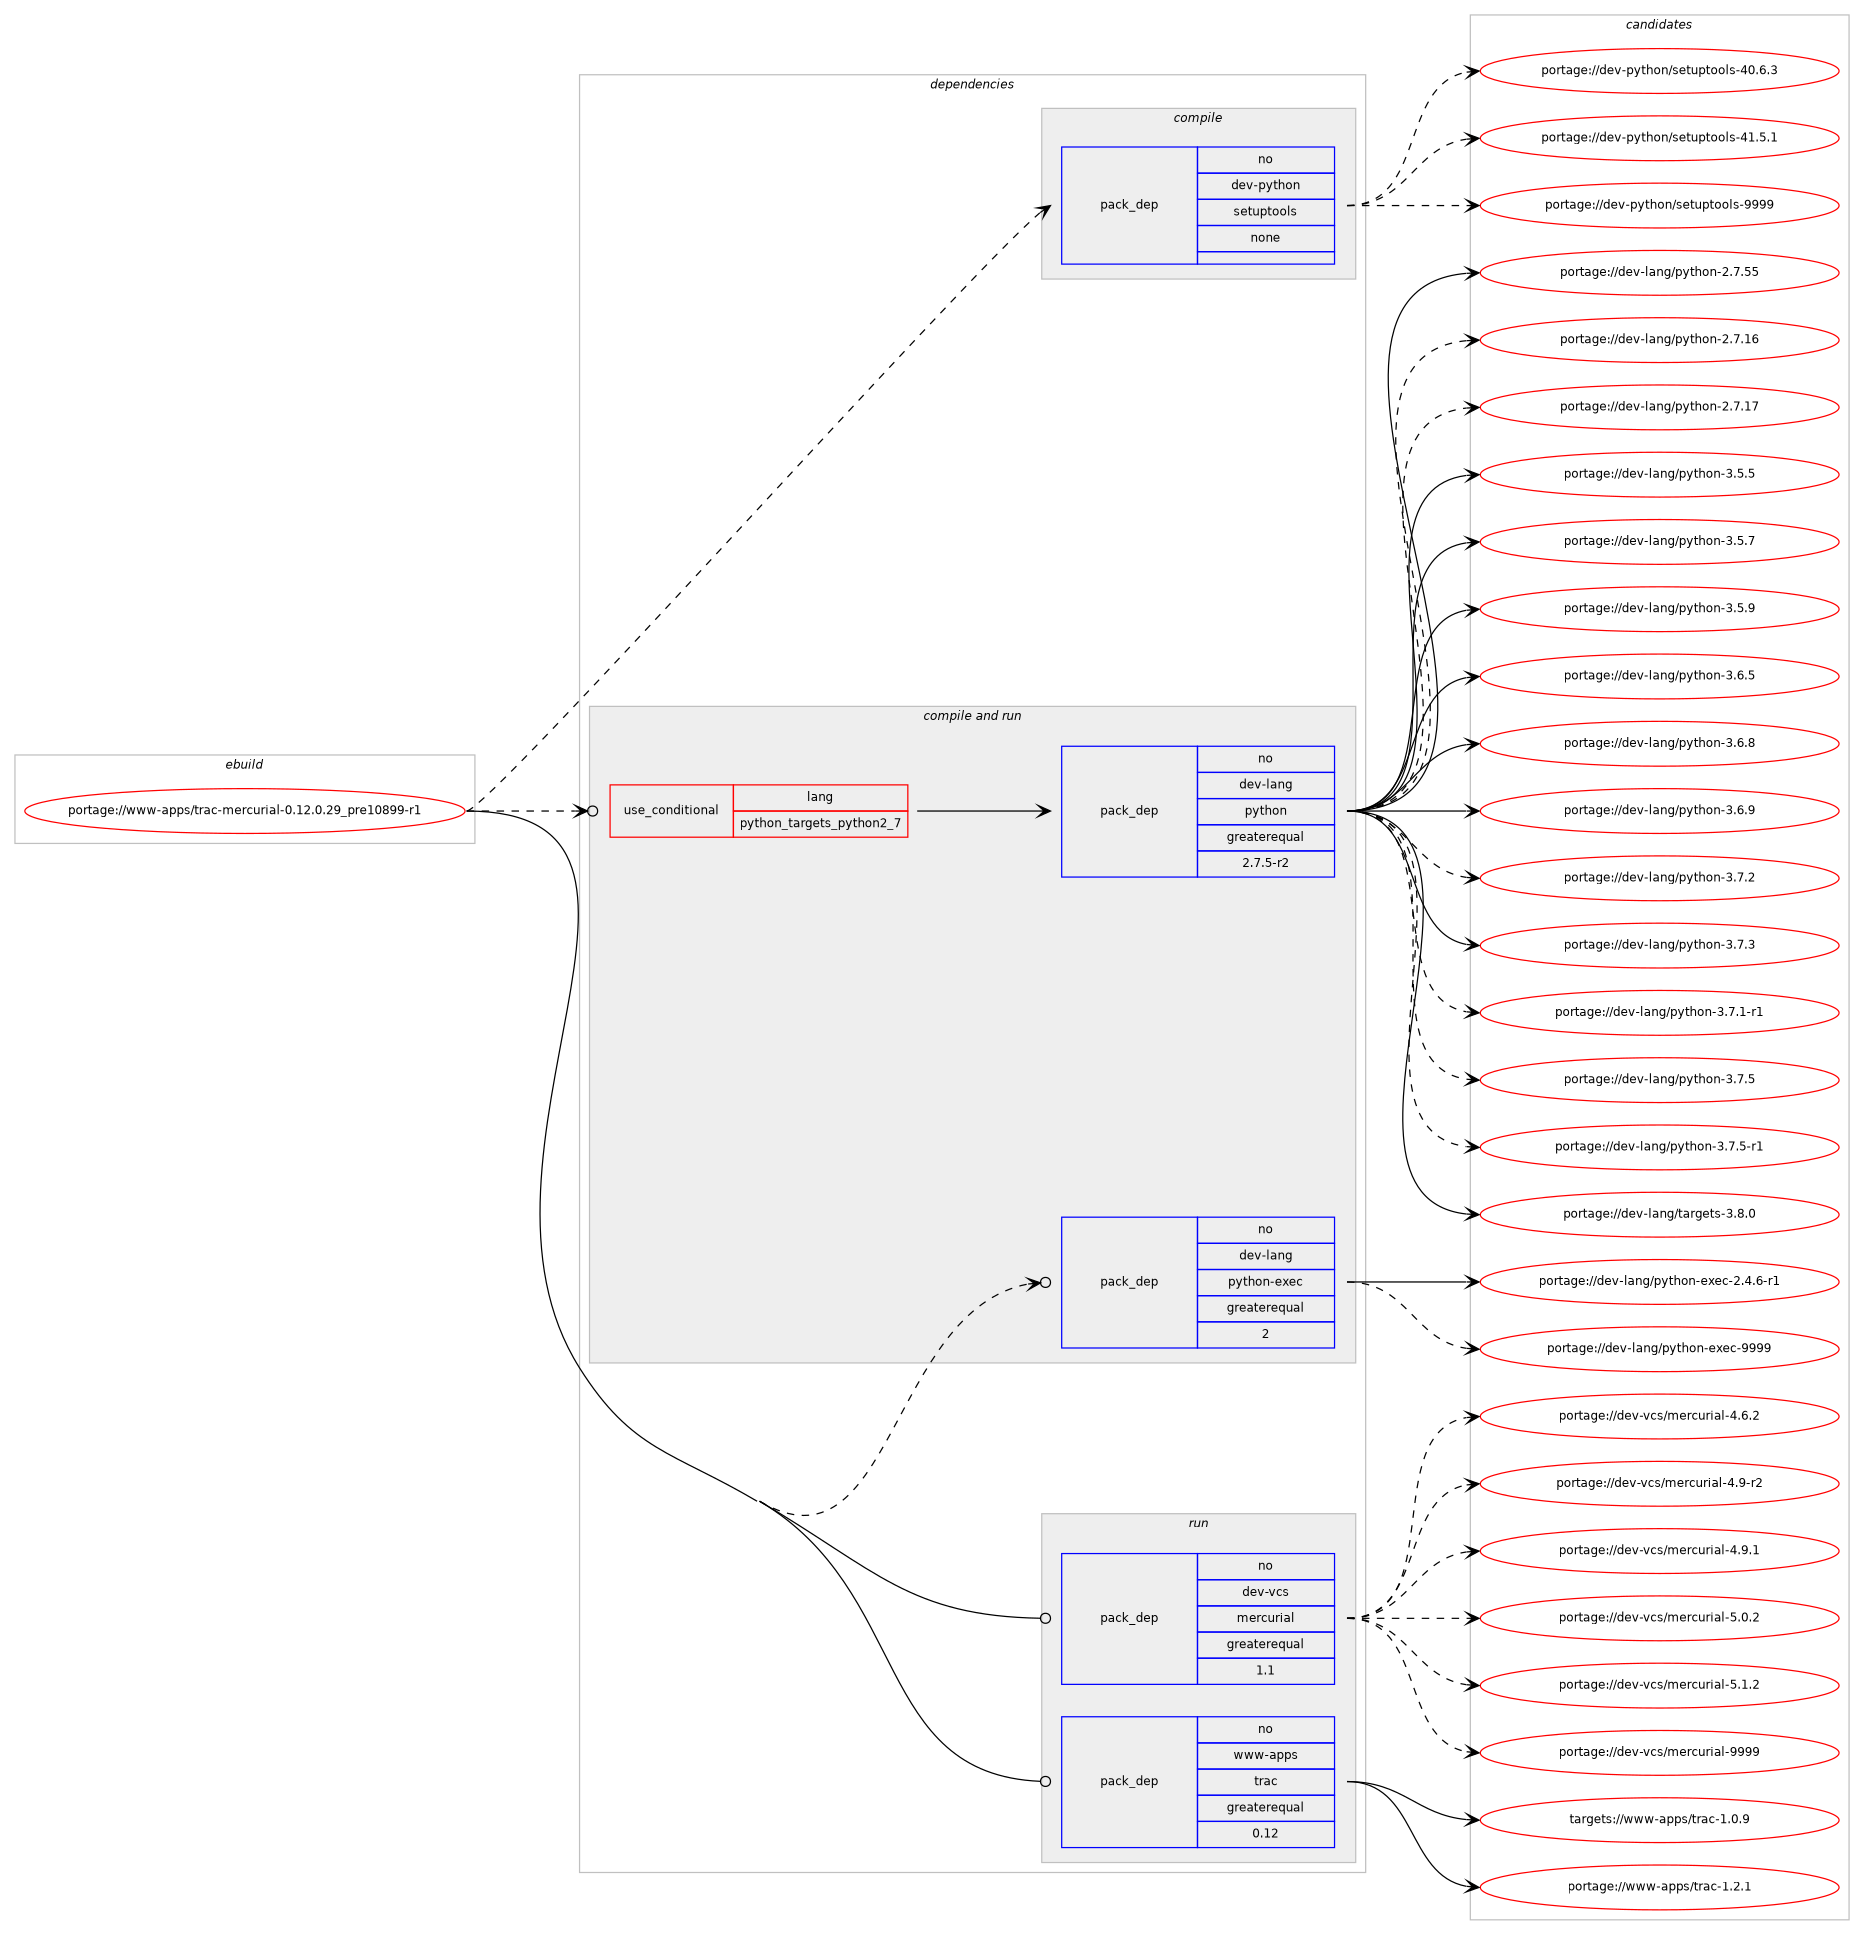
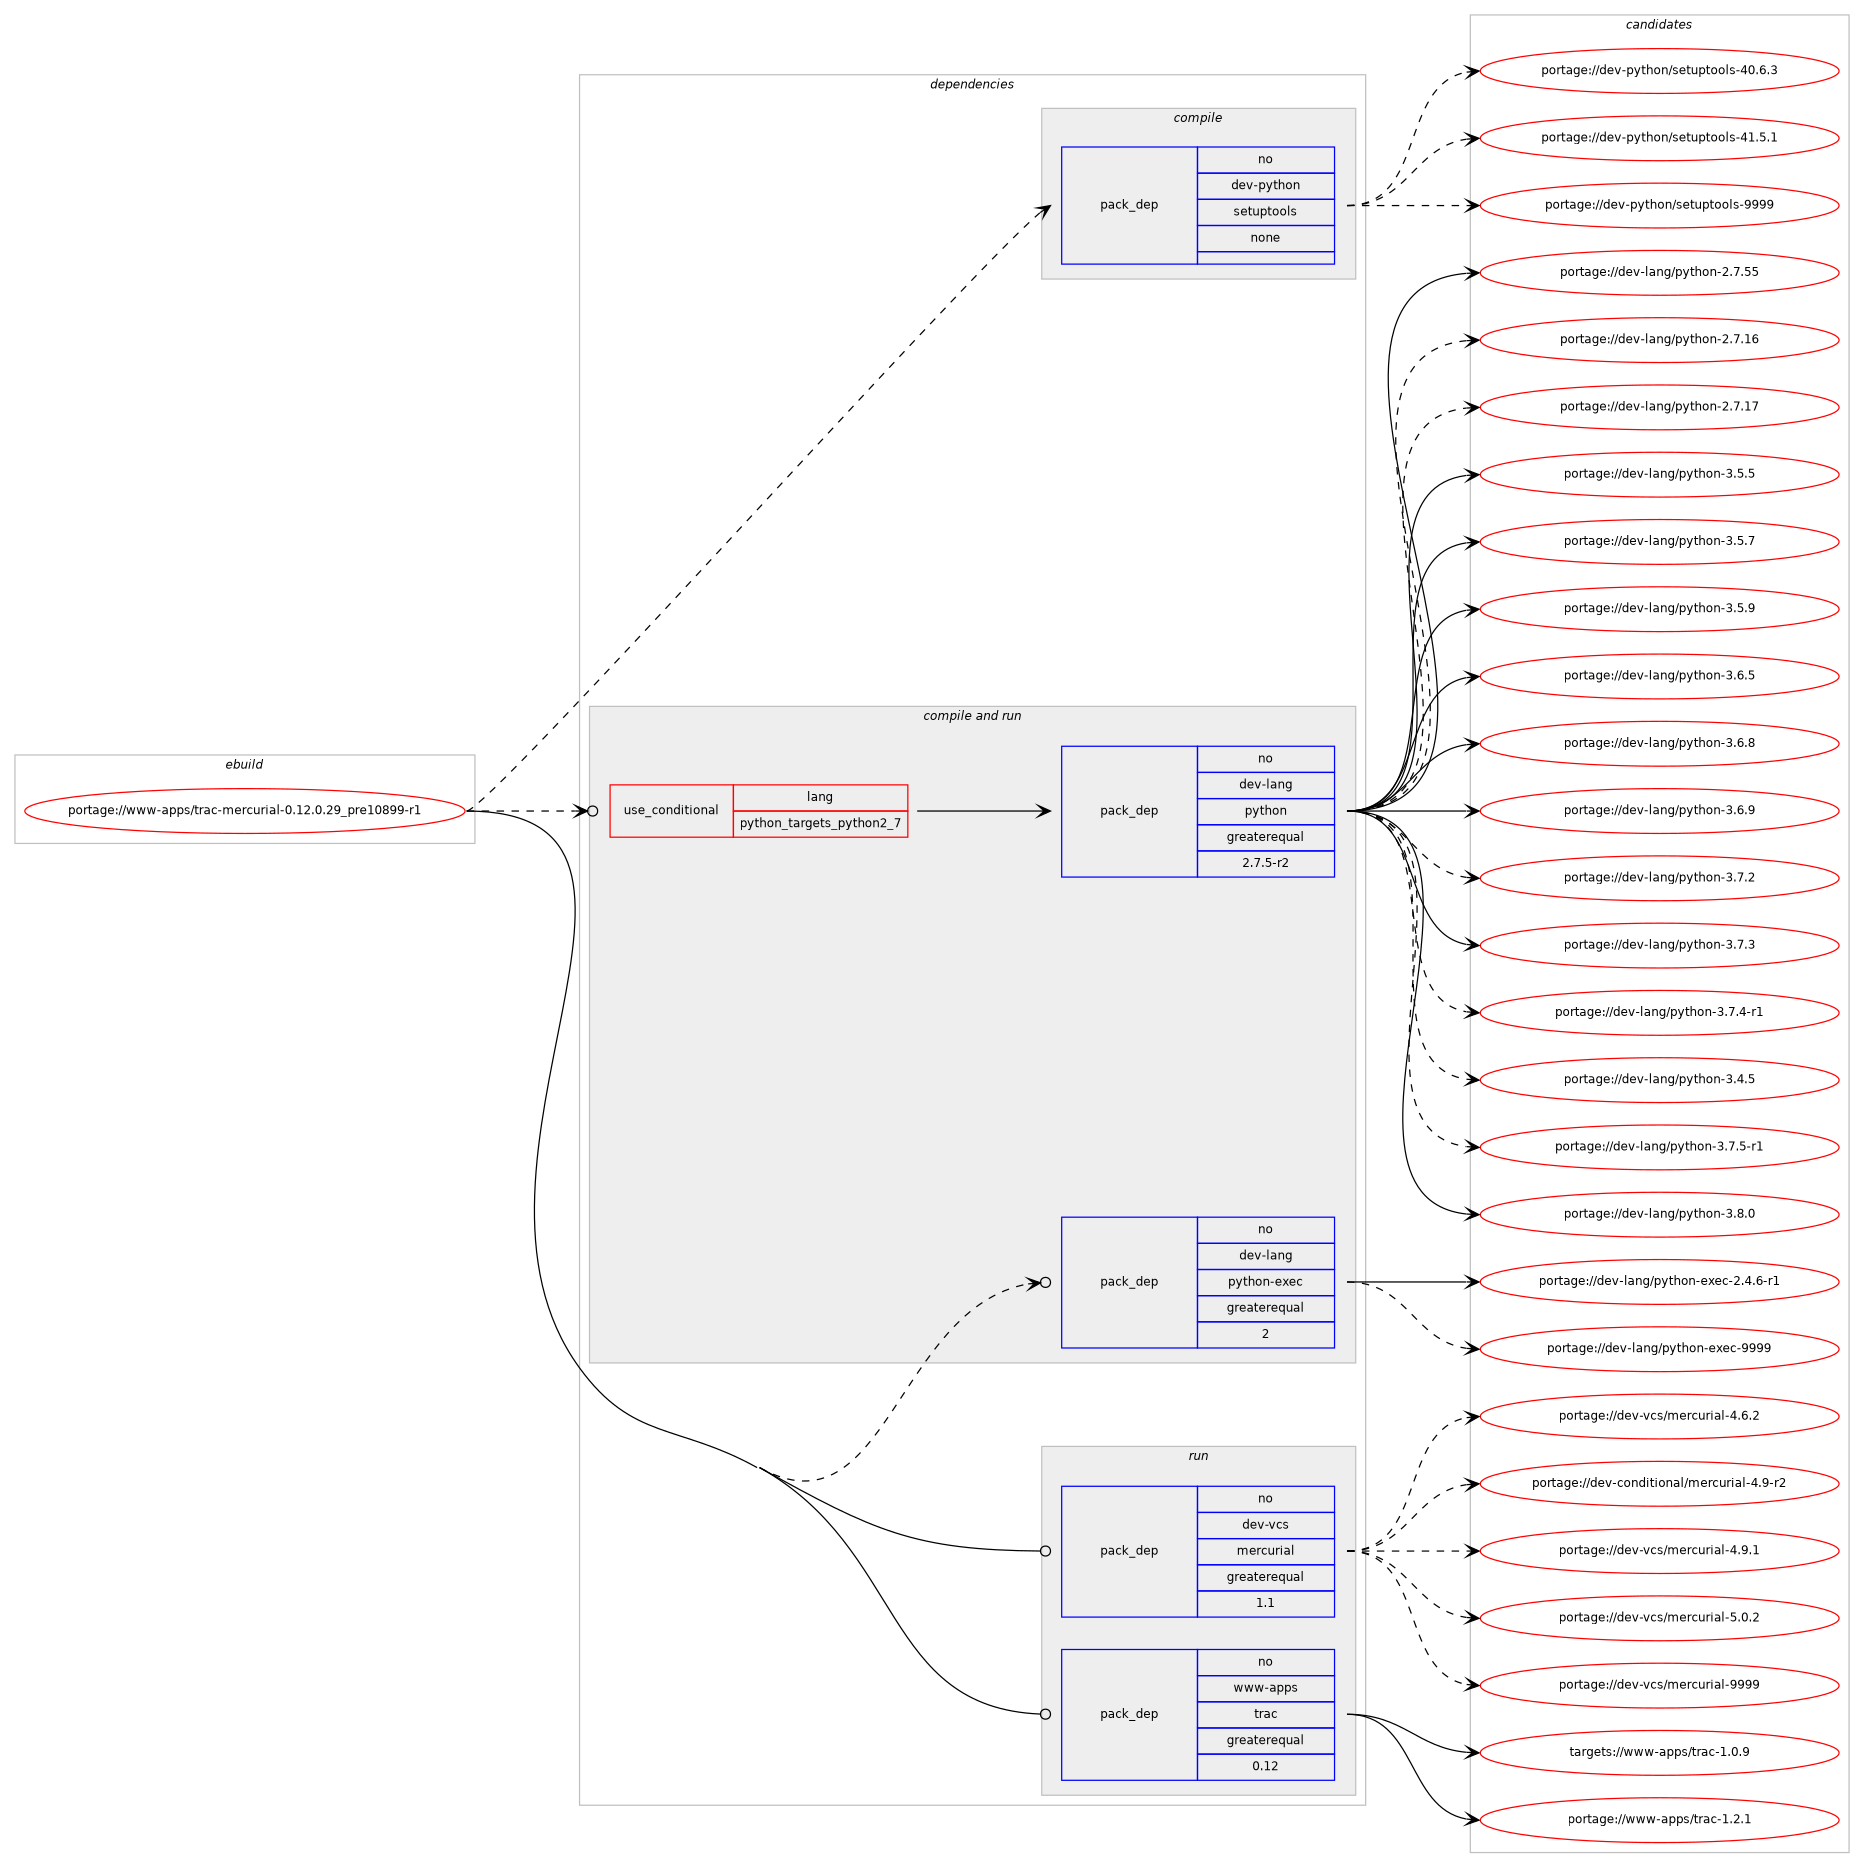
(1660, 1013) -> (1660, 1013)
(1660, 1080) -> (1660, 1080)
(1660, 1215) -> (1660, 1215)
(1660, 1484) -> (1660, 1484)
(1660, 1686) -> none
